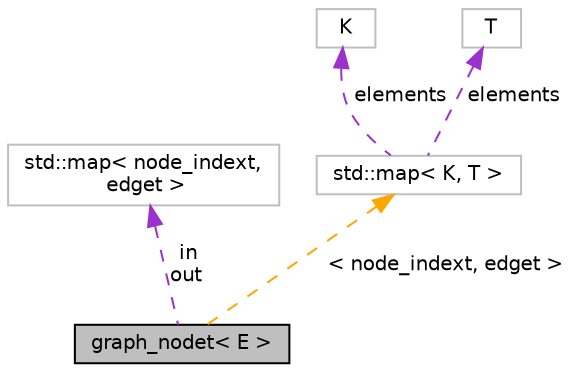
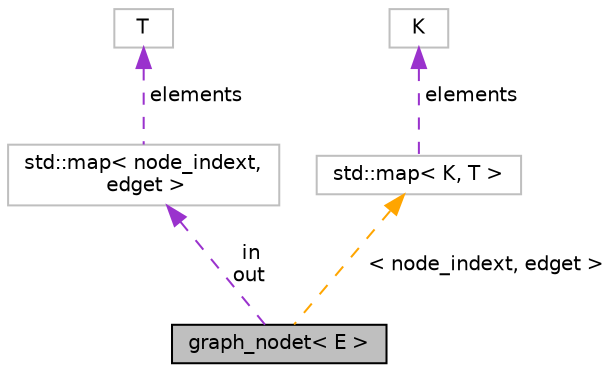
(451, 111) -> (144, 106)
